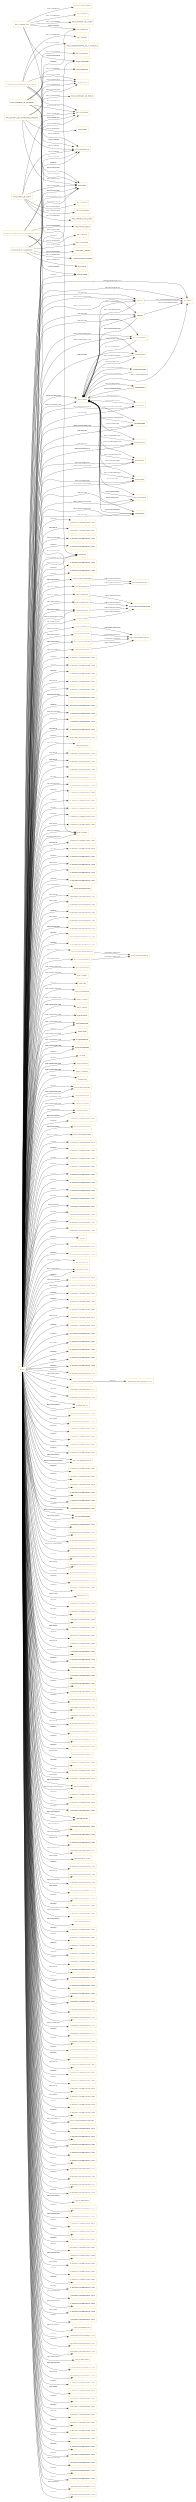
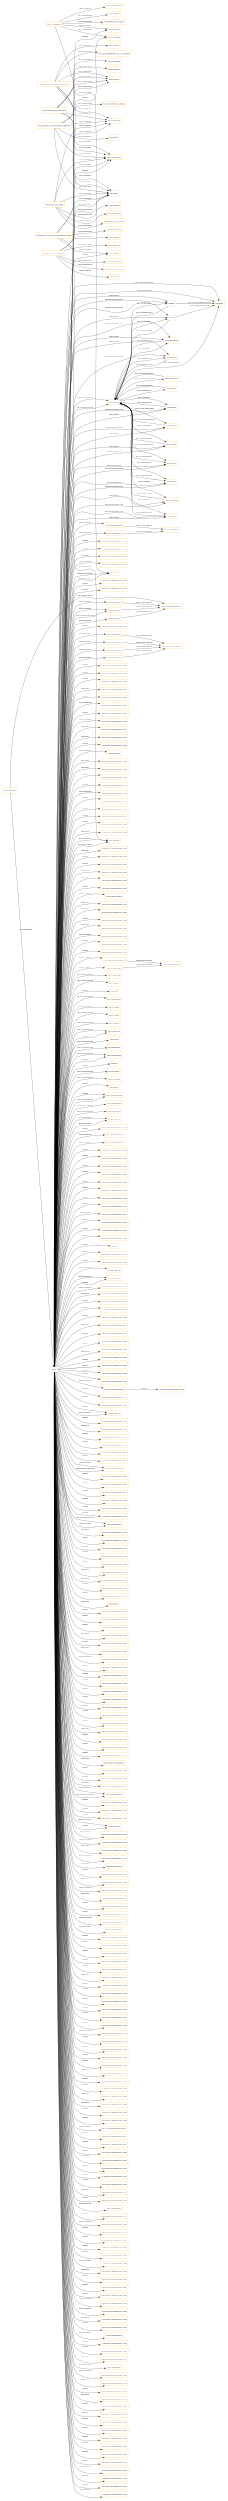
(29, 981) -> (32, 1079)
(53, 1544) -> (85, 1552)
